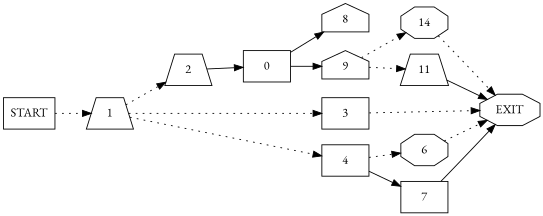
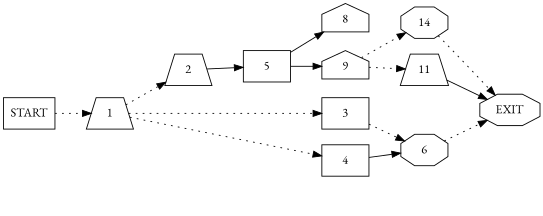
(267, 66) -> (267, 66)
(420, 112) -> (383, 131)
(380, 156) -> (380, 156)
(424, 197) -> none
